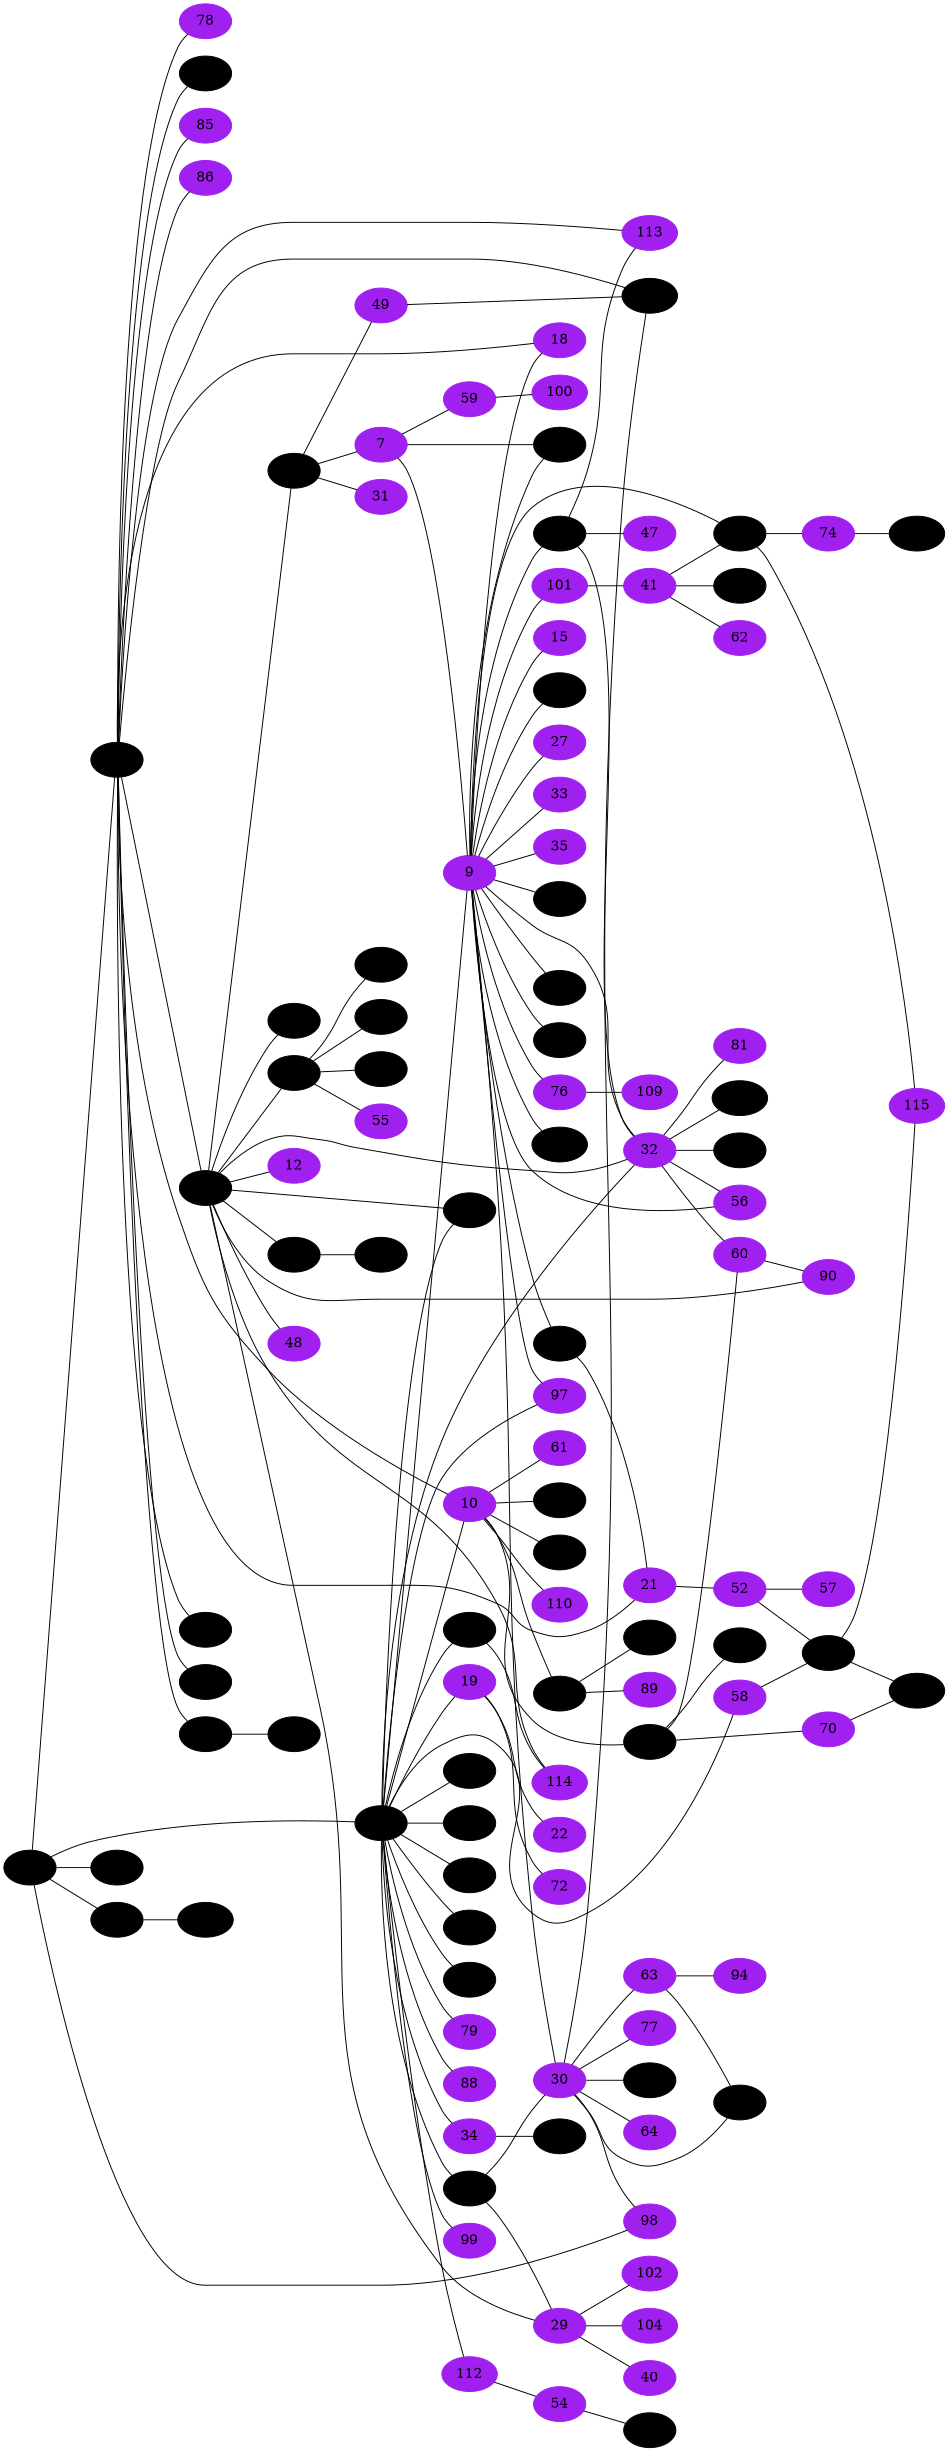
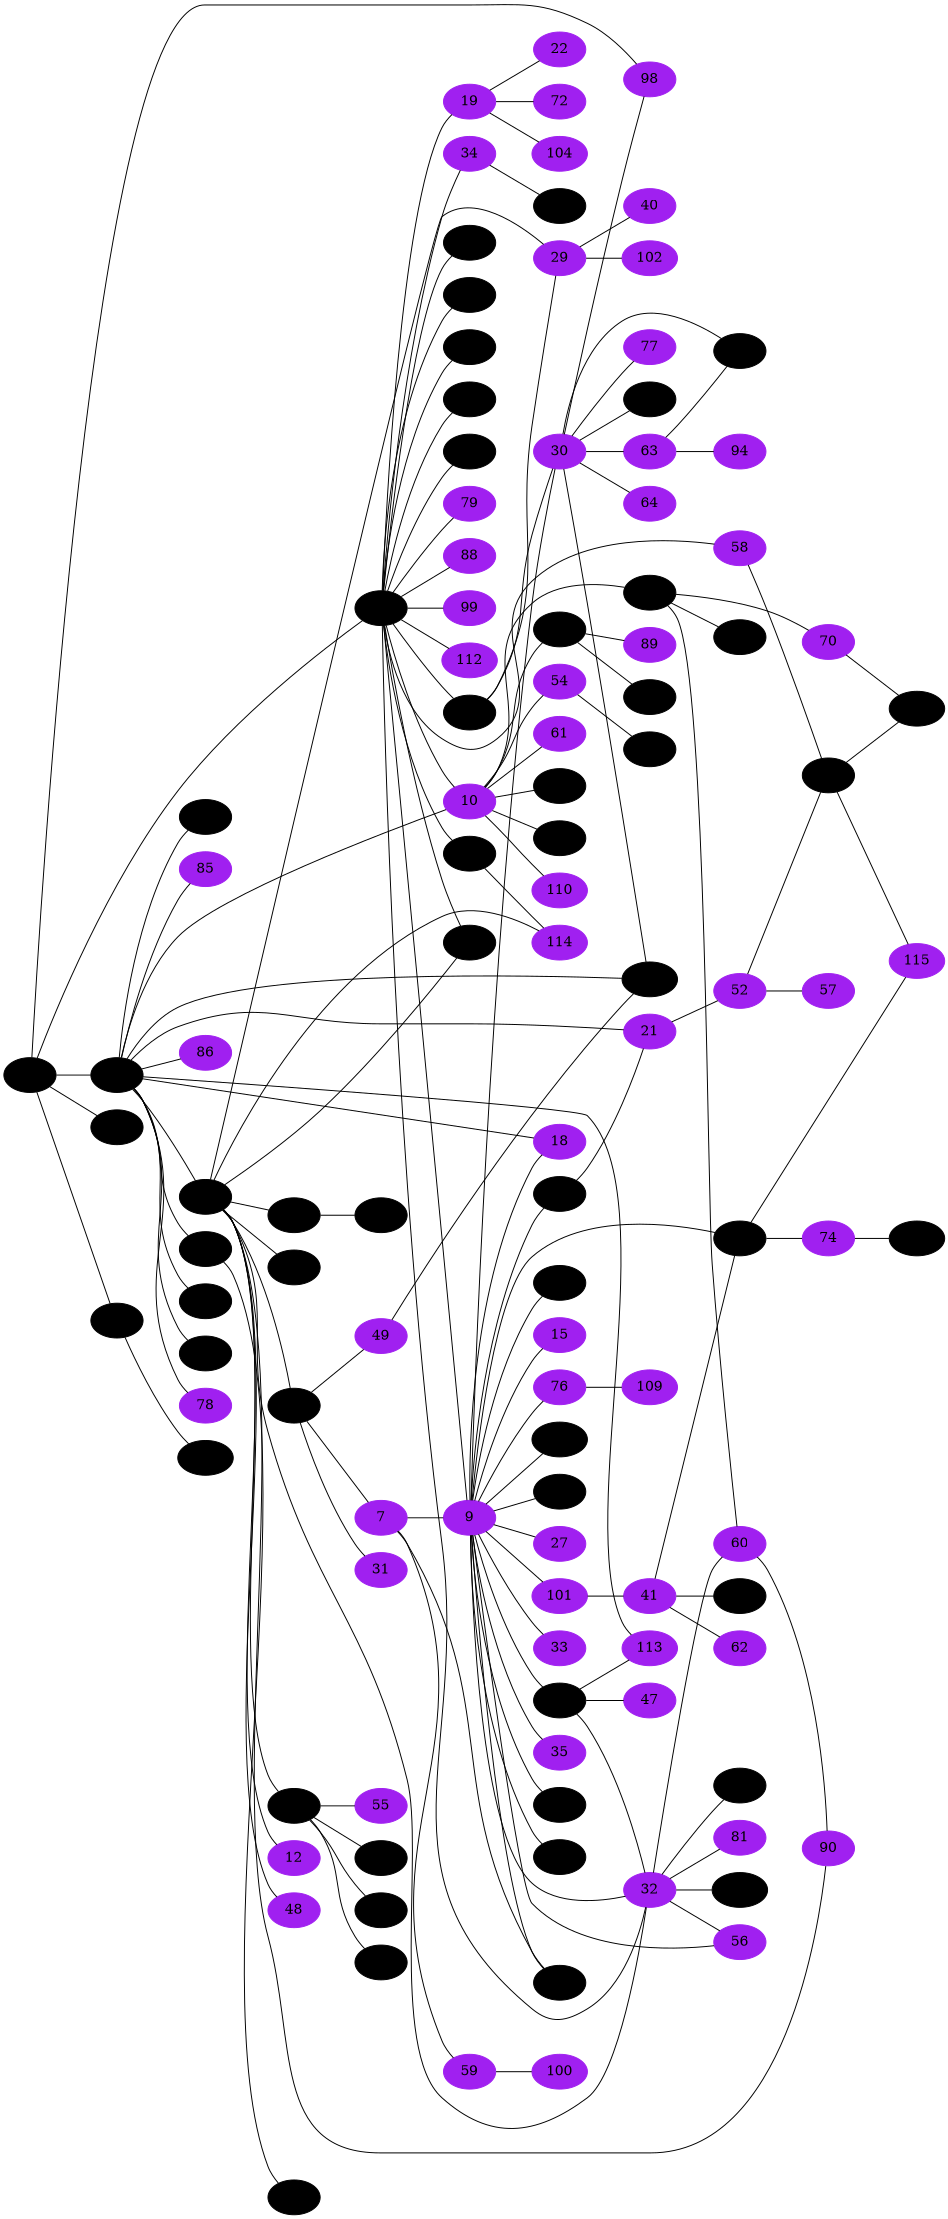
(560, 1396) -> none
(604, 2326) -> (514, 128)
(515, 2389) -> (526, 716)
